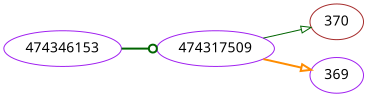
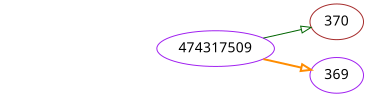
(63, 49) -> none
